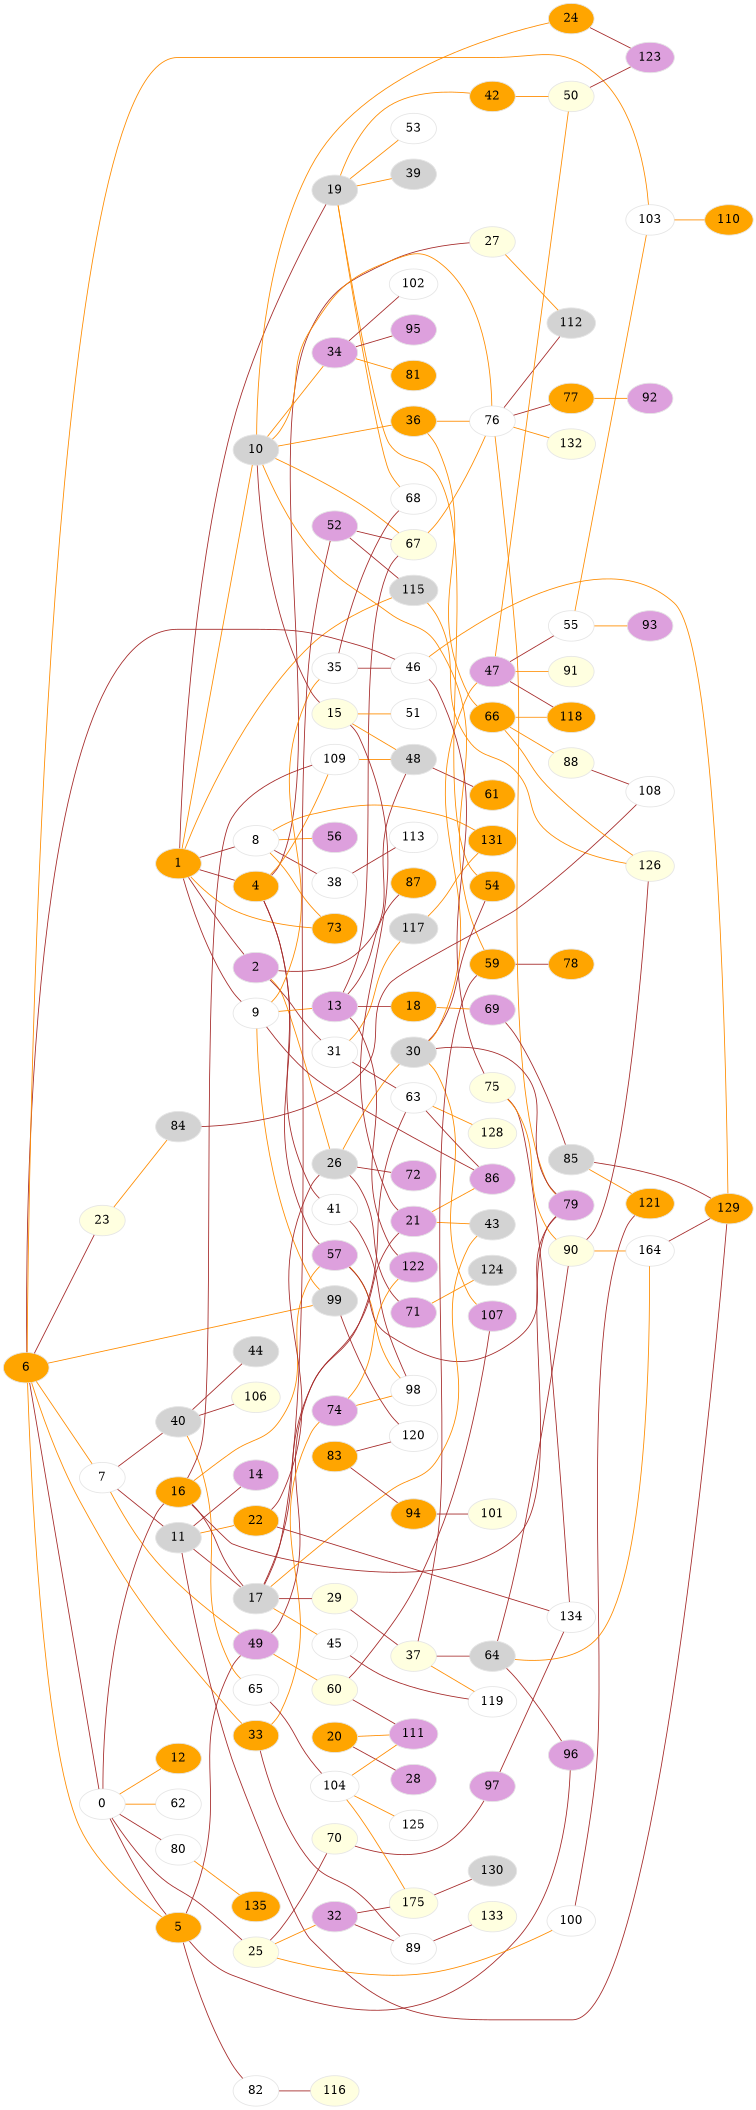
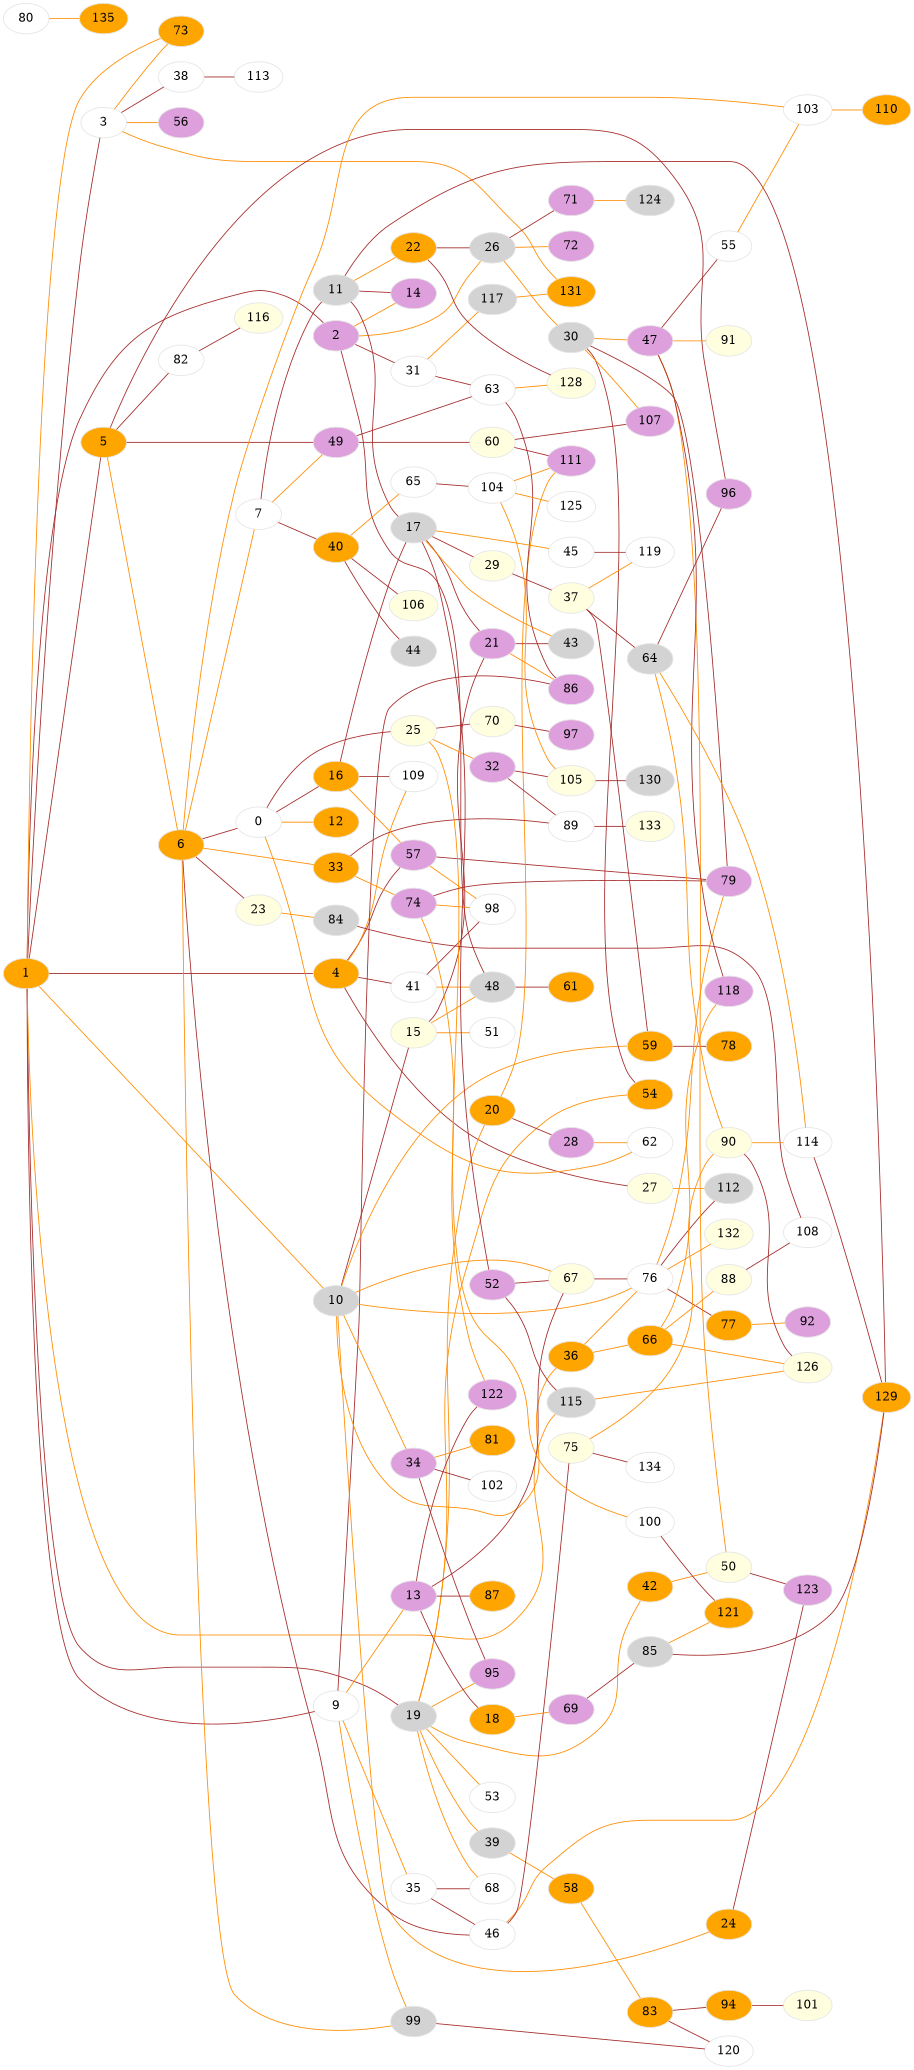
none -> (375, 315)
(460, 487) -> (611, 1279)
(650, 626) -> none
(571, 717) -> (729, 991)
(375, 760) -> (452, 987)
(256, 841) -> (104, 123)
none -> (611, 1143)
(366, 1169) -> (527, 247)
(456, 1223) -> (532, 644)
(650, 1251) -> (808, 1143)
none -> (449, 1296)
(546, 1408) -> (687, 901)
(178, 1422) -> (336, 547)
(507, 1543) -> (569, 881)
(406, 1567) -> (477, 330)
(291, 1665) -> (414, 442)
none -> (453, 1695)
(530, 1705) -> none
(140, 1827) -> none
(136, 1868) -> (65, 708)
none -> (571, 1889)
(414, 1903) -> (571, 781)
